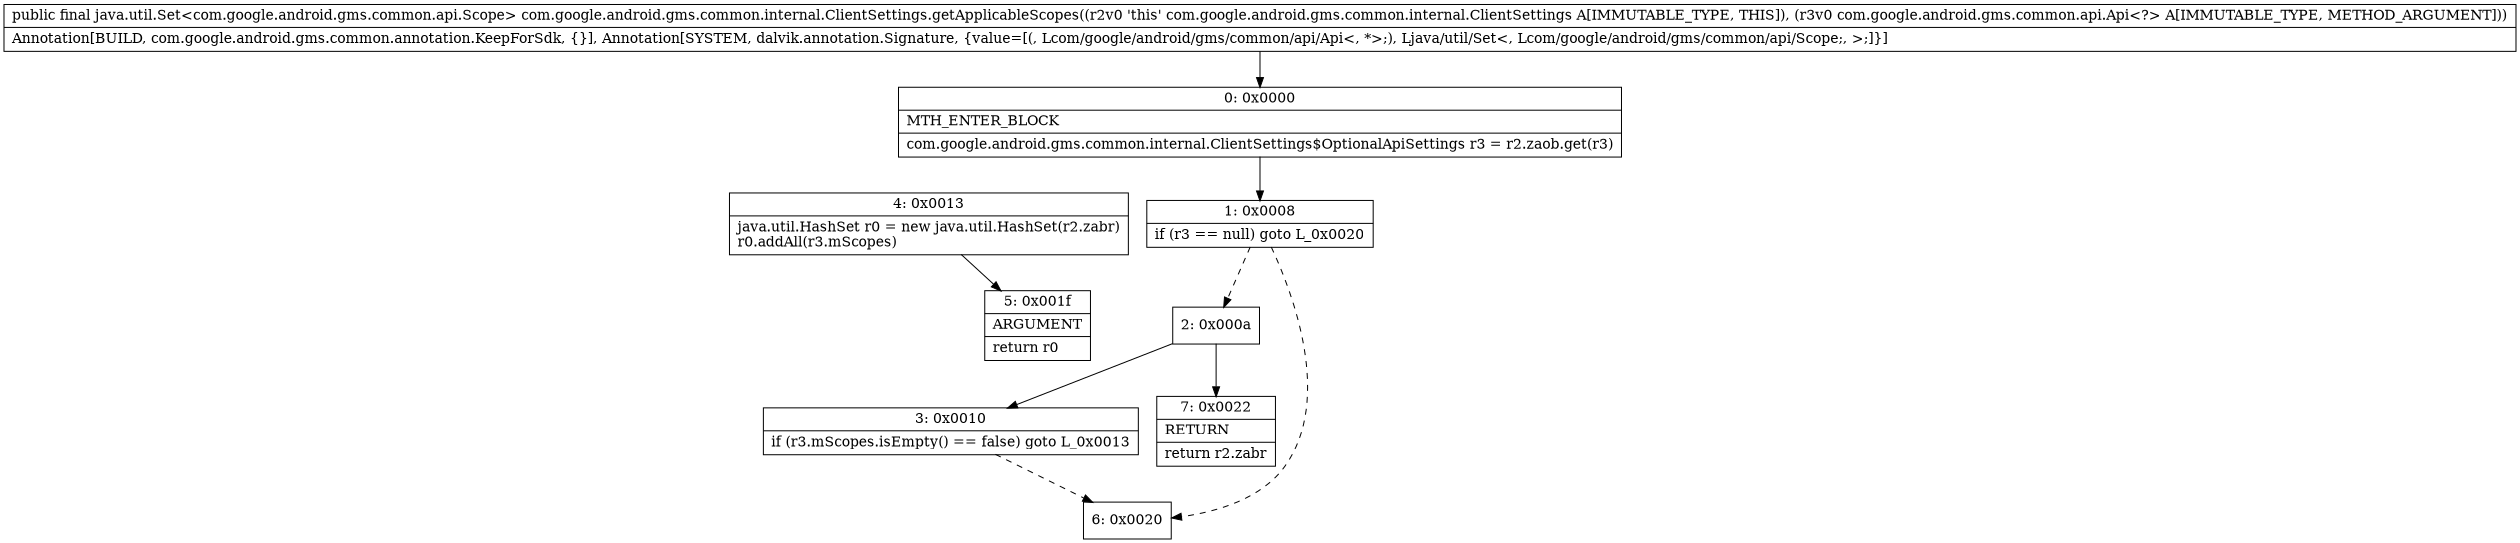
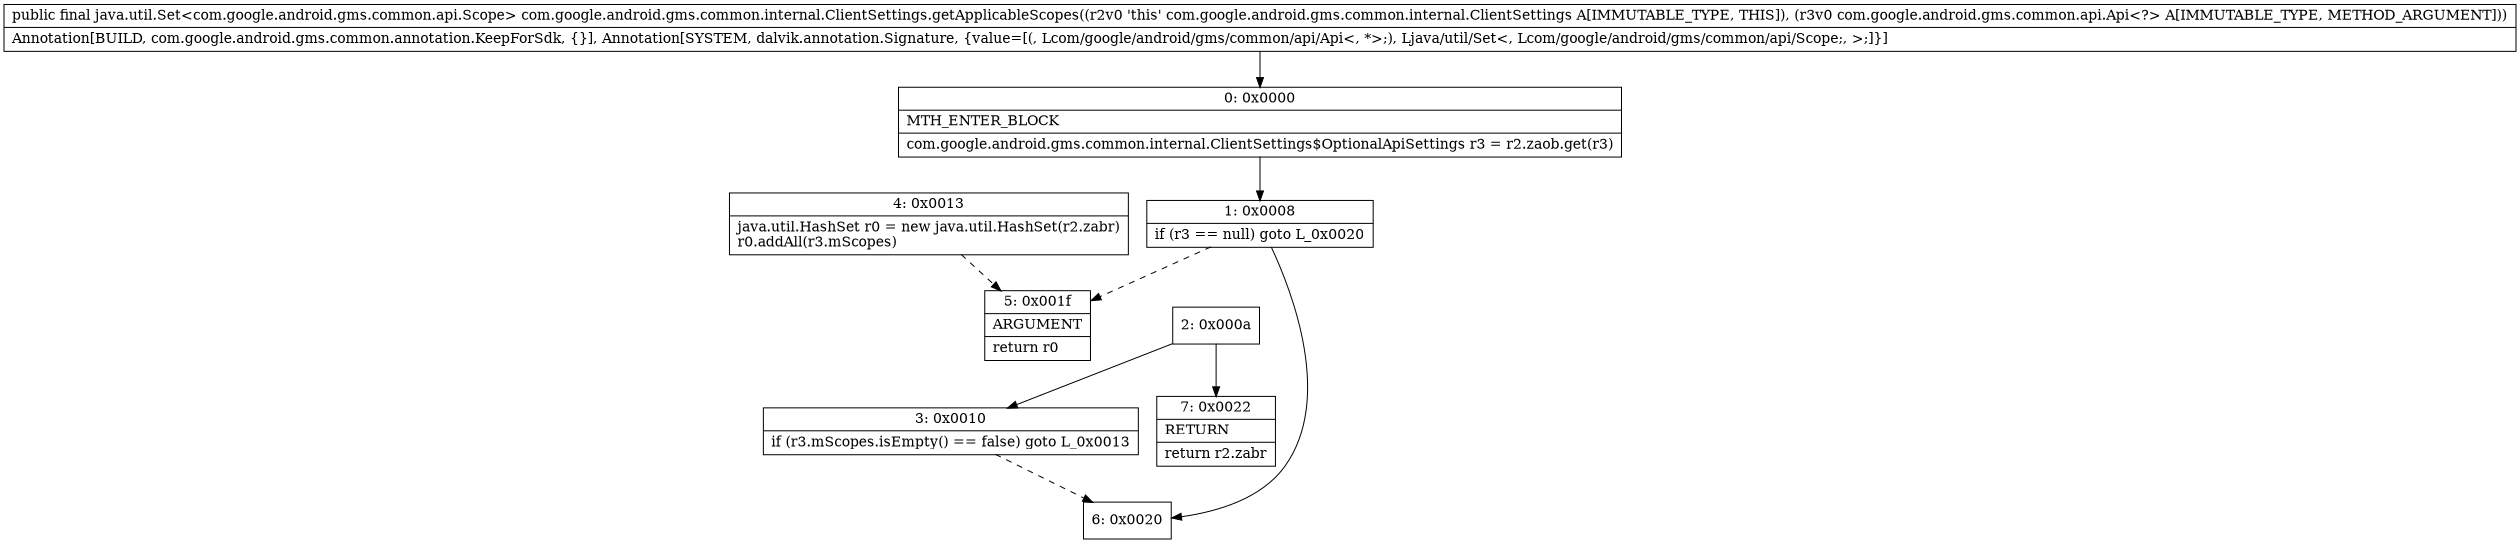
(977, 269) -> (977, 269)
(1239, 273) -> (1155, 272)
(1305, 415) -> (1305, 415)
